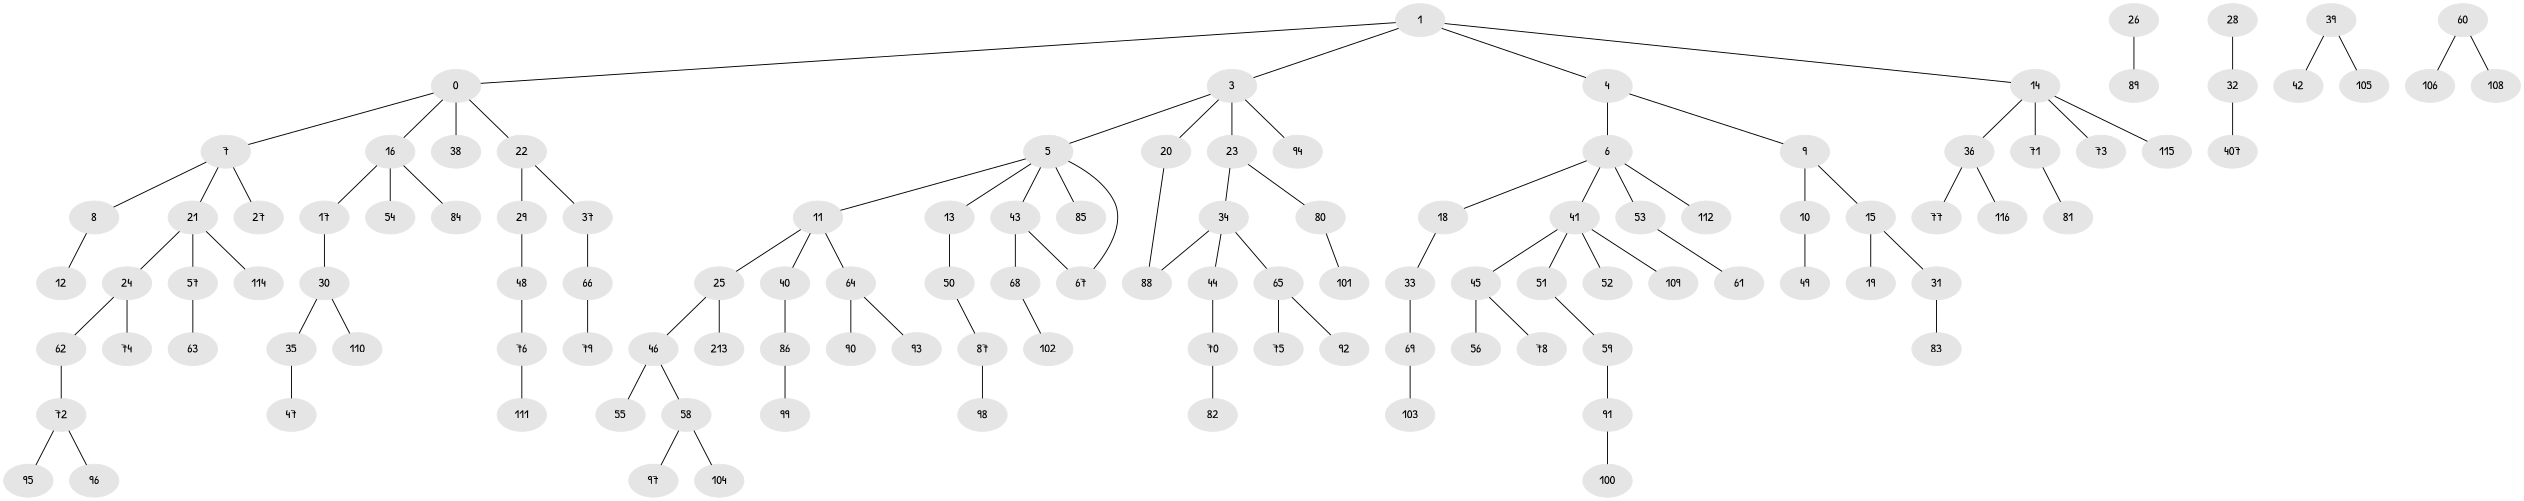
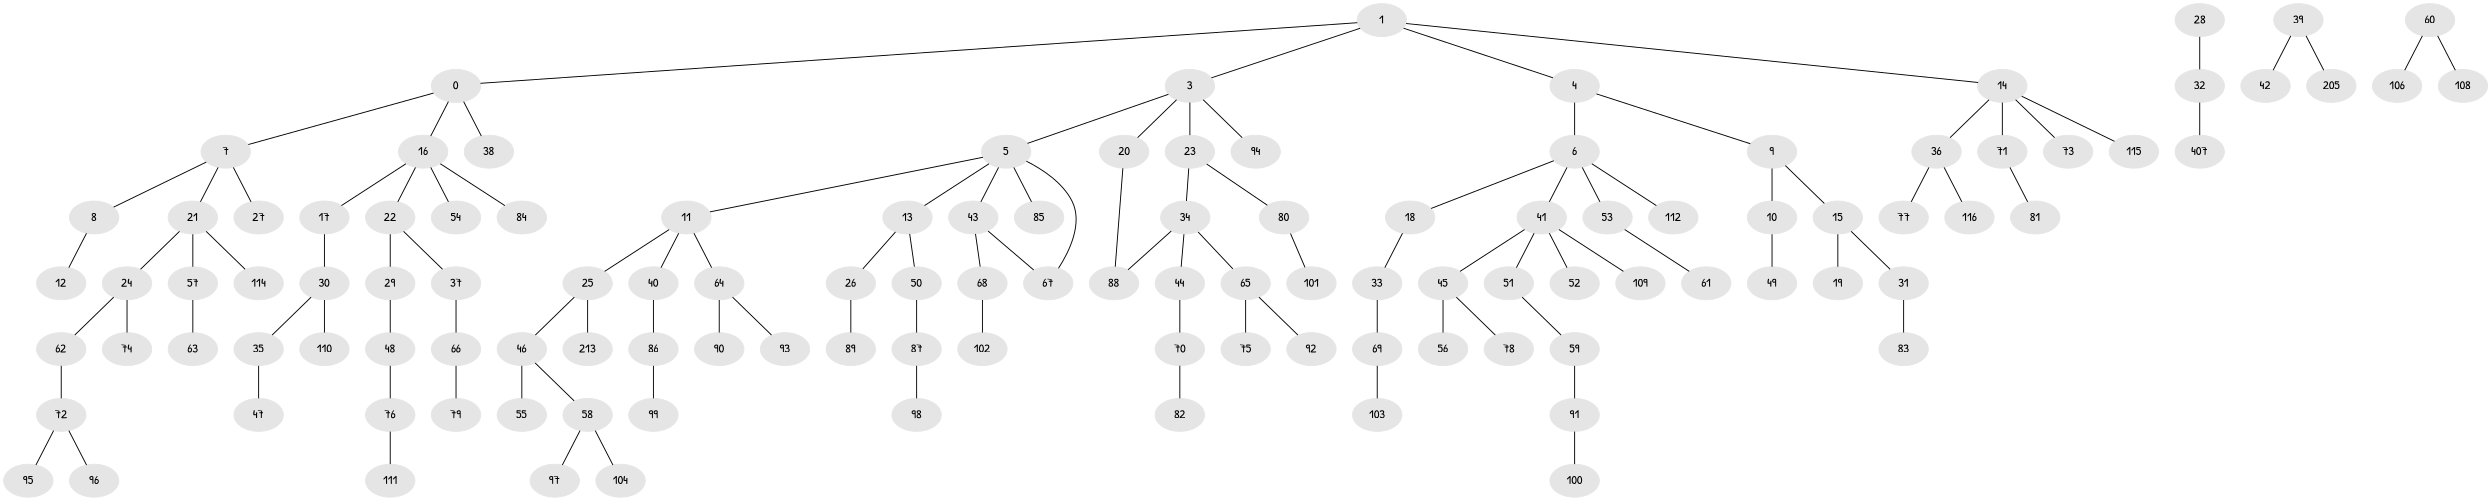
(2364, 86) -> (2331, 86)
(489, 119) -> (407, 185)
none -> (879, 250)
